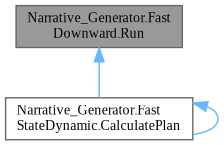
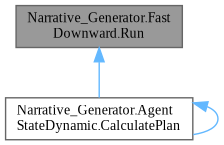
(99, 119) -> (99, 119)
